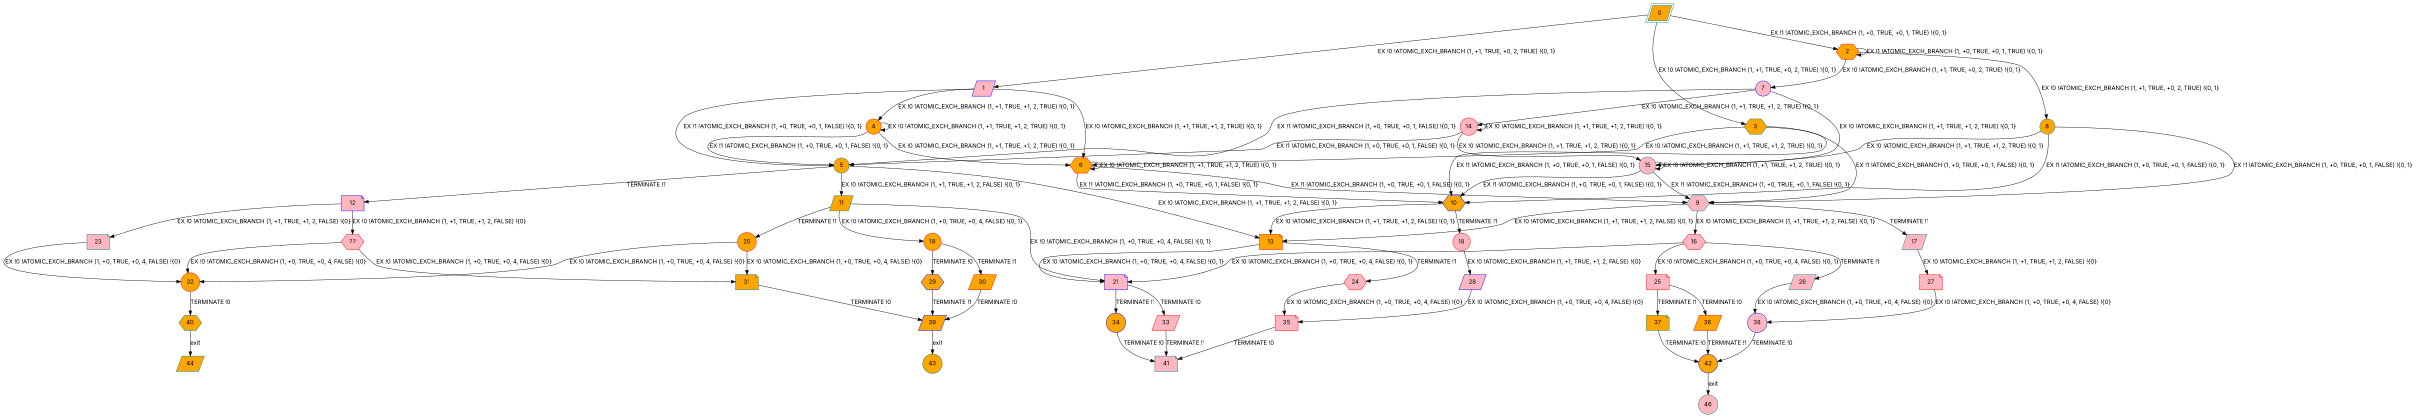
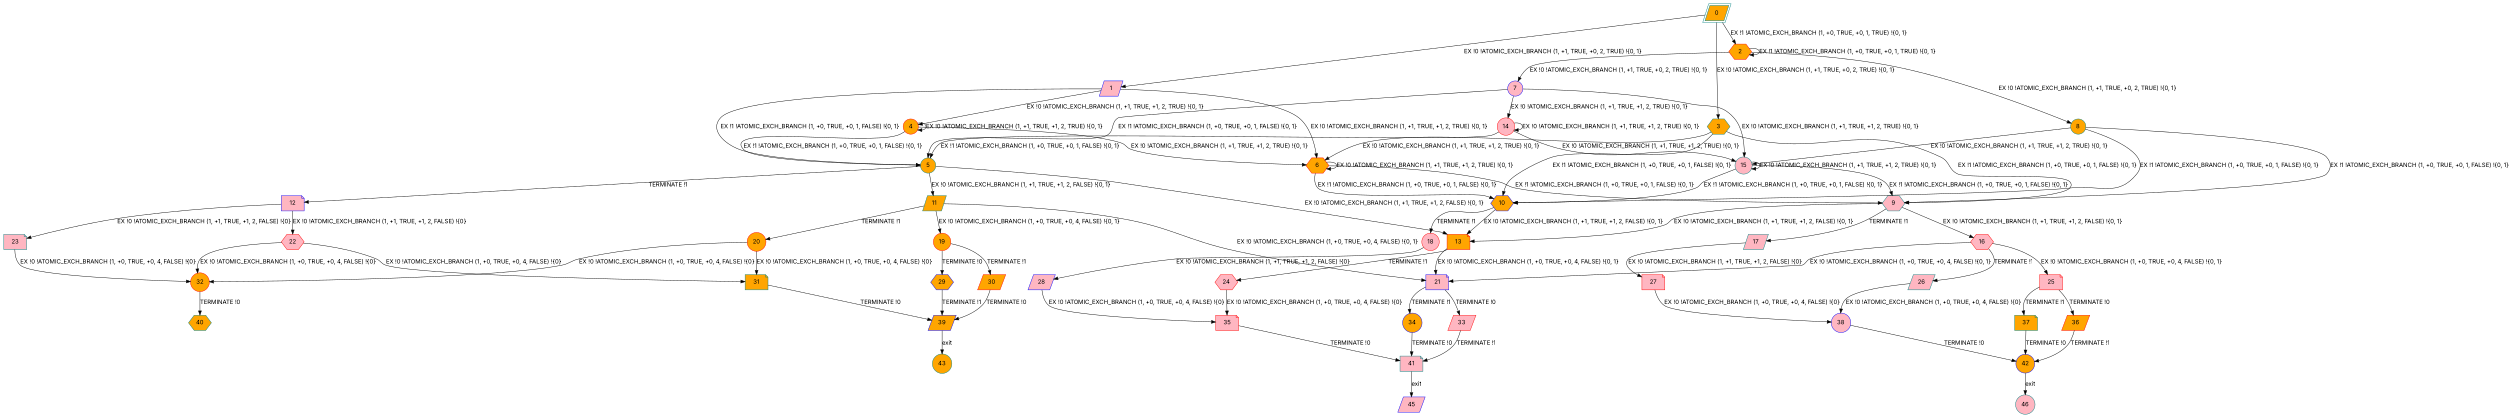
(190, 364) -> none
none -> (1411, 405)
